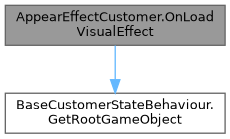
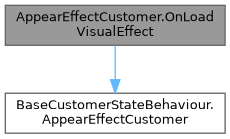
(115, 113) -> (115, 113)
